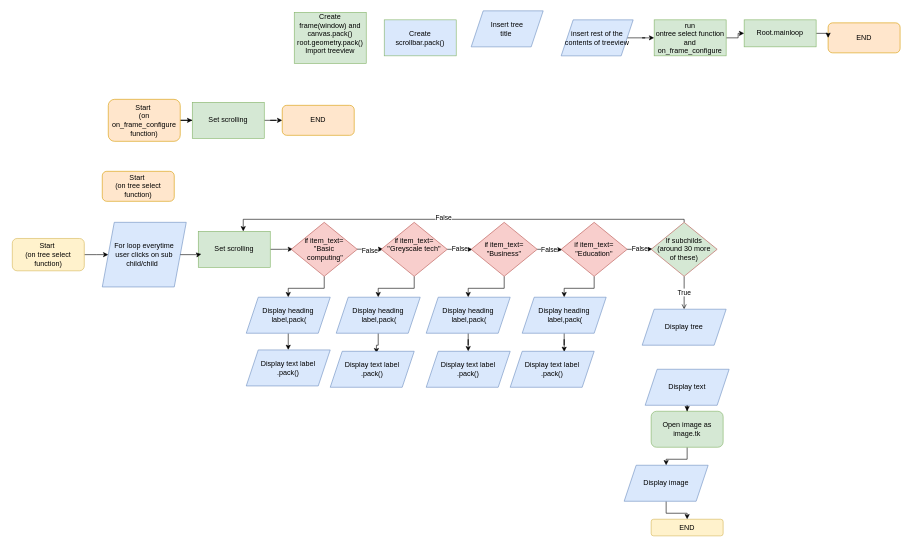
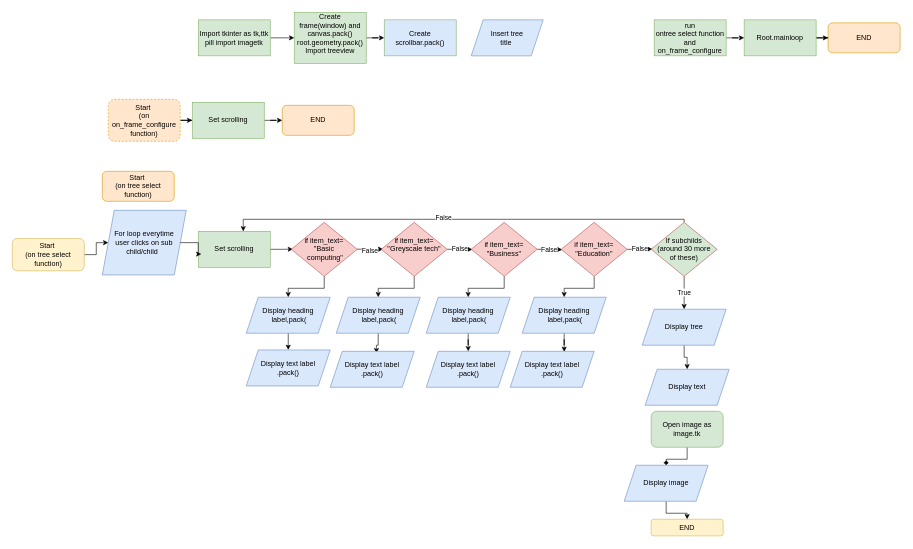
(507, 29) -> (507, 38)
(780, 33) -> (780, 38)
none -> (234, 38)
none -> (288, 38)
none -> (375, 38)
(597, 38) -> none
(642, 38) -> none
(144, 120) -> (144, 120)
(144, 255) -> (144, 243)
(684, 305) -> (684, 303)
none -> (687, 358)
(687, 408) -> none
(667, 459) -> (668, 459)
